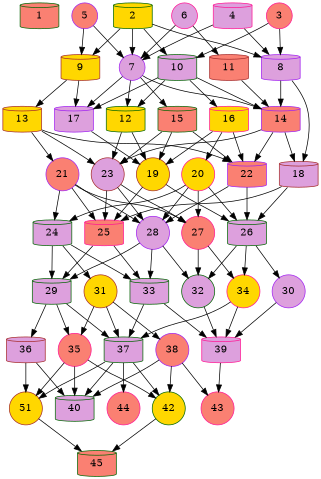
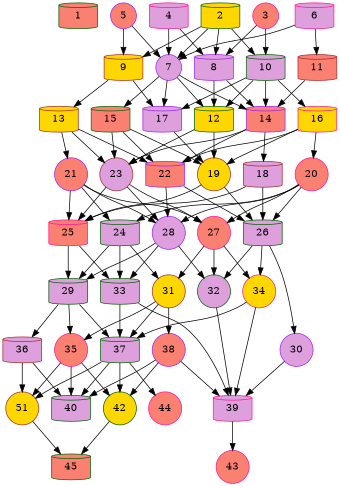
(185, 16) -> (315, 16)
(309, 115) -> (214, 88)
(198, 174) -> (312, 174)
none -> (194, 259)
(193, 376) -> (197, 376)
